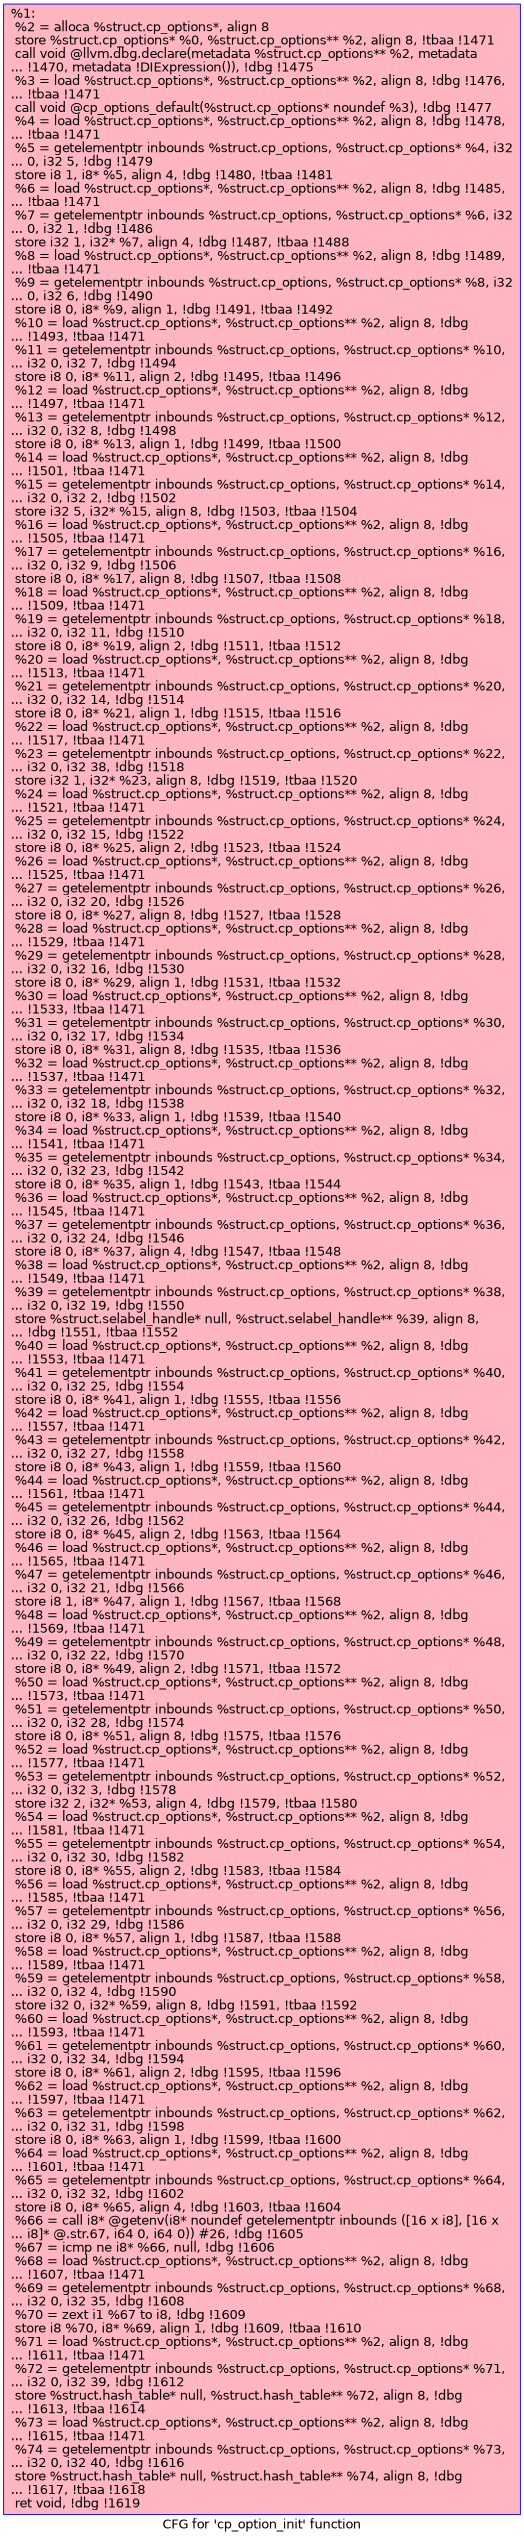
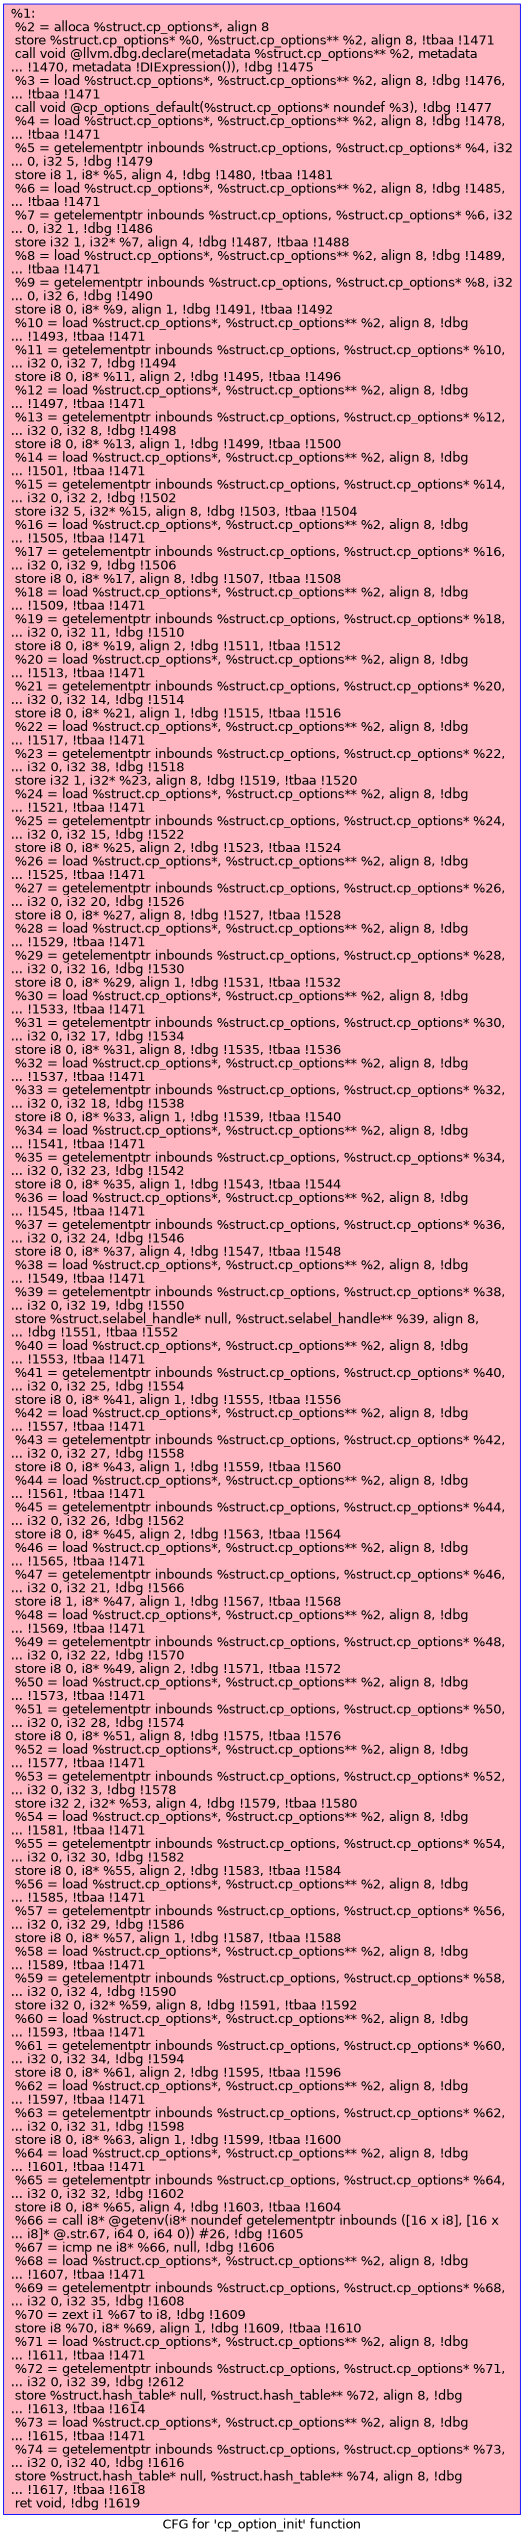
(98, 2383) -> (98, 2383)
